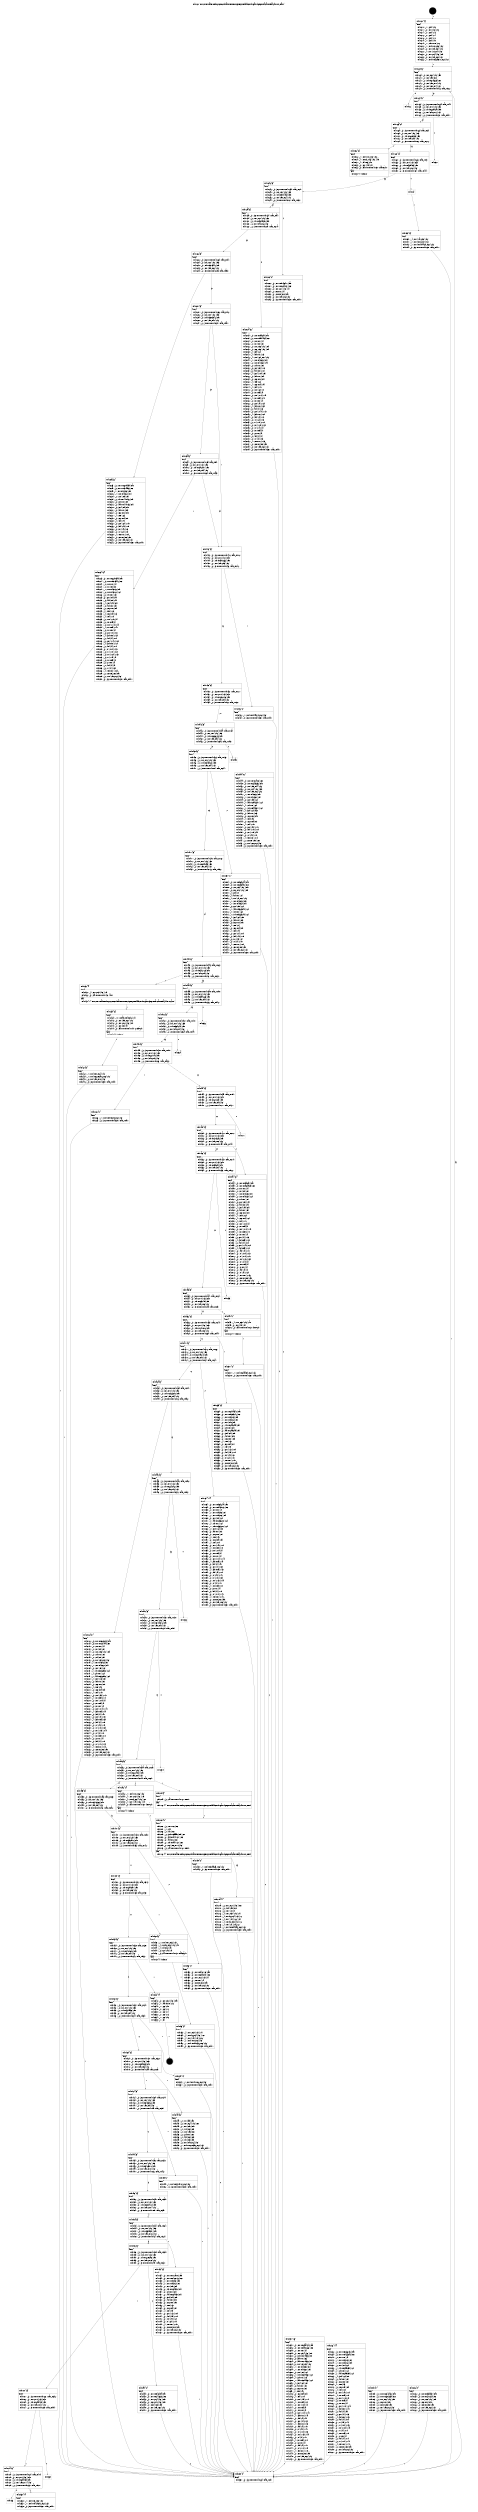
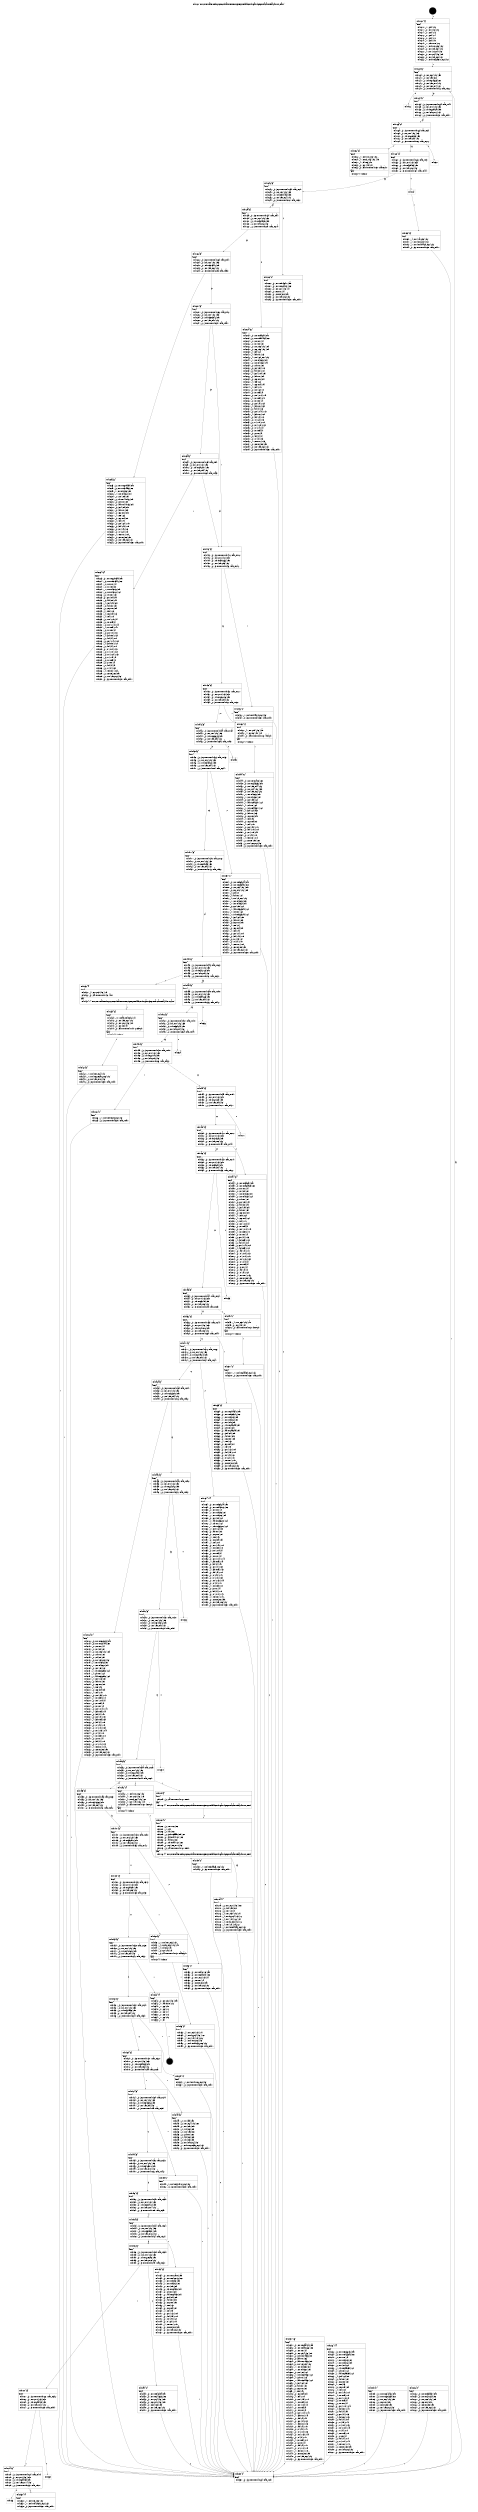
(434, 139) -> (431, 151)
none -> (254, 733)
